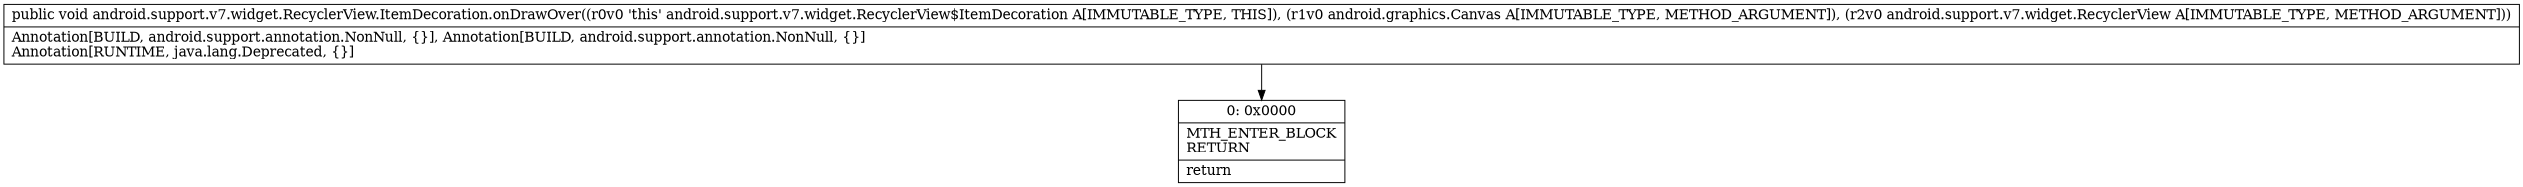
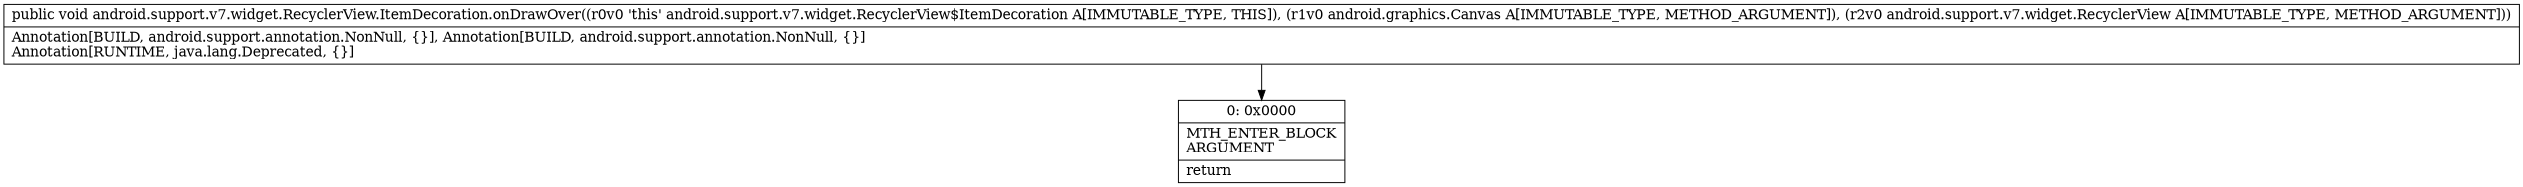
(1218, 148) -> (1230, 148)
